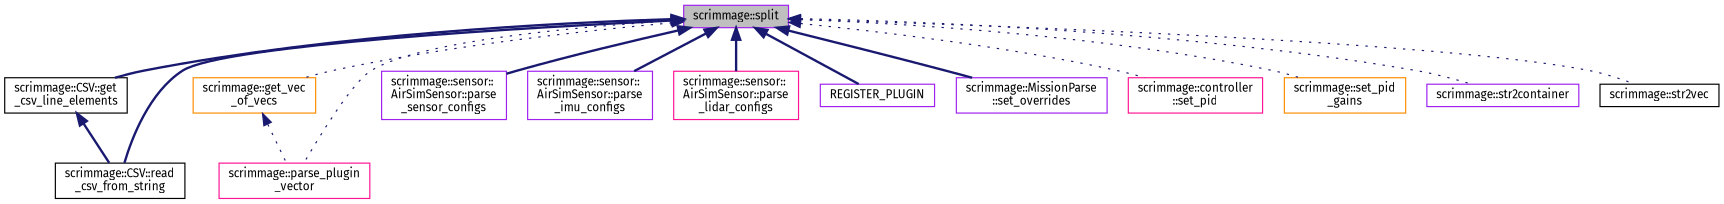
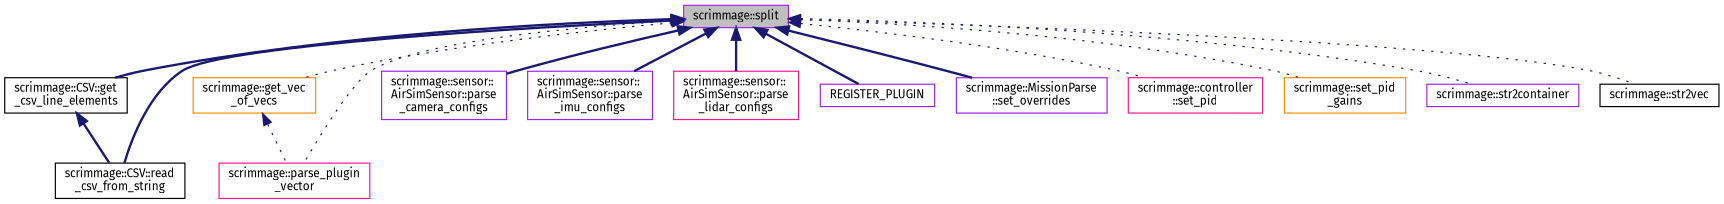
(444, 95) -> (444, 95)
